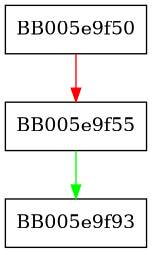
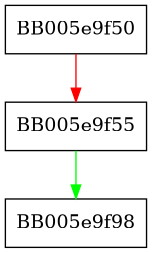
(76, 223) -> (76, 223)
